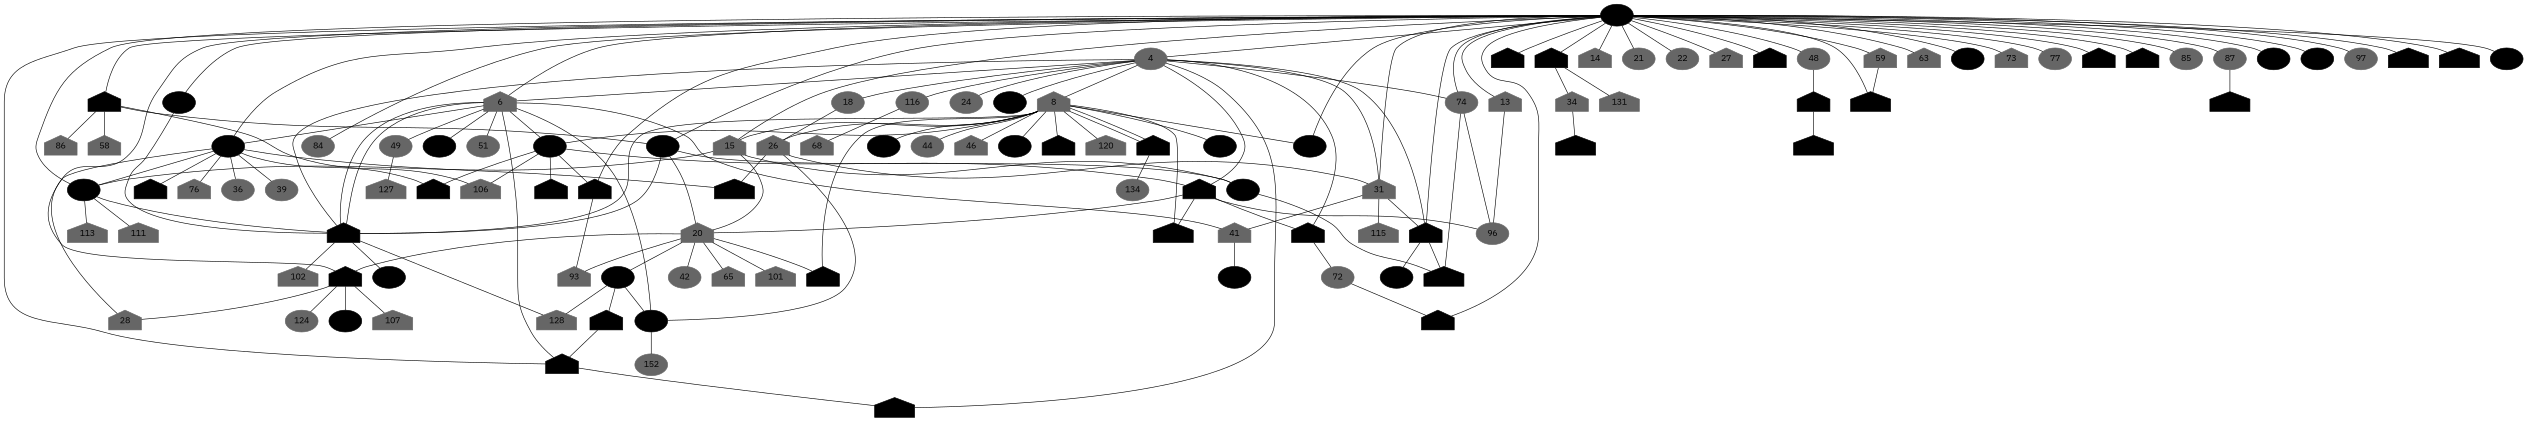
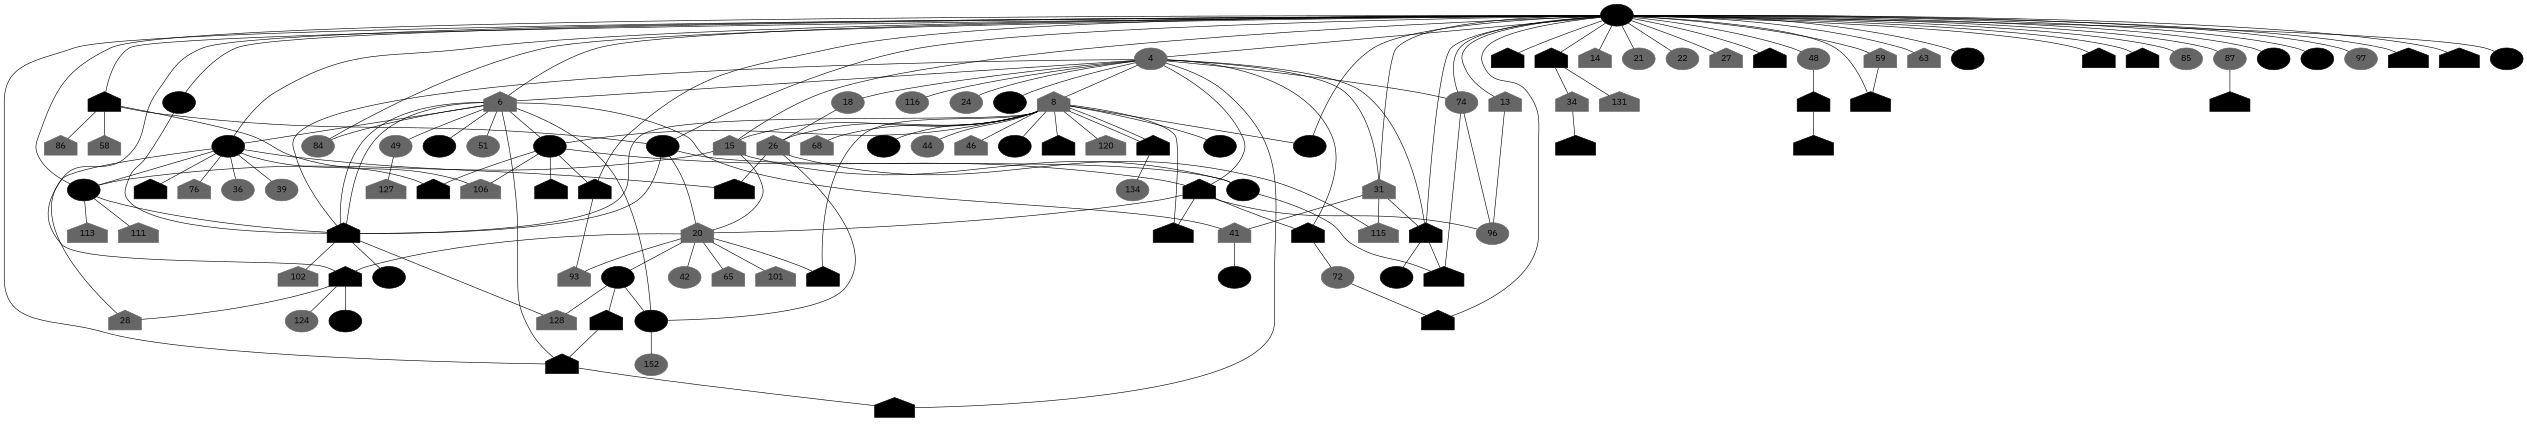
(2011, 59) -> none
(2055, 59) -> none
none -> (407, 119)
(855, 129) -> (933, 125)
(1050, 173) -> (1010, 170)
(393, 321) -> none
